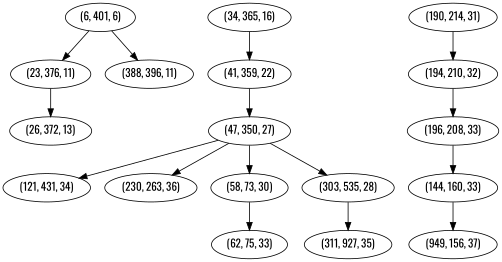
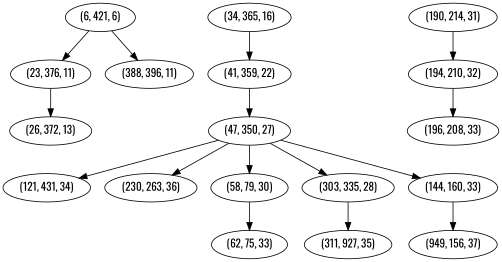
(100, 17) -> (100, 17)
(453, 155) -> (347, 158)
(249, 188) -> (249, 188)
(348, 188) -> (348, 188)
